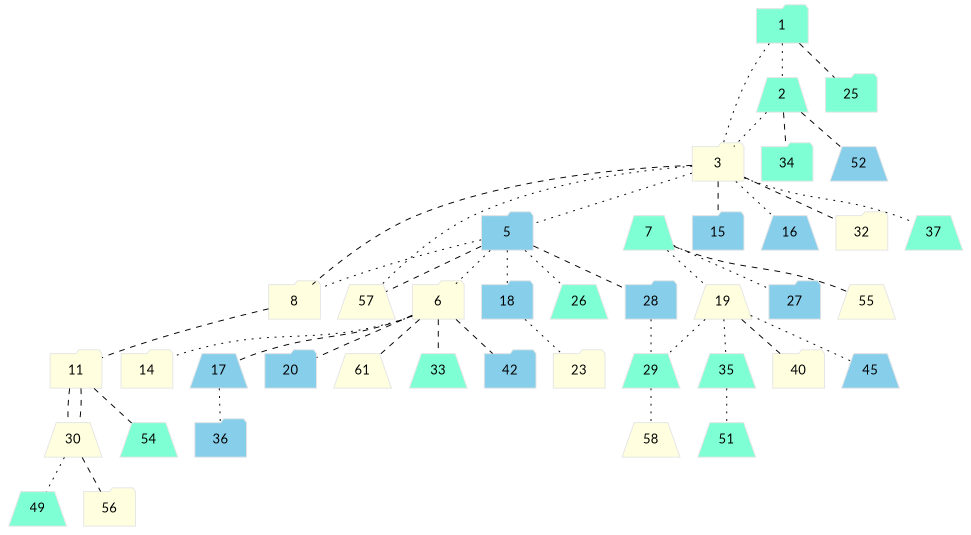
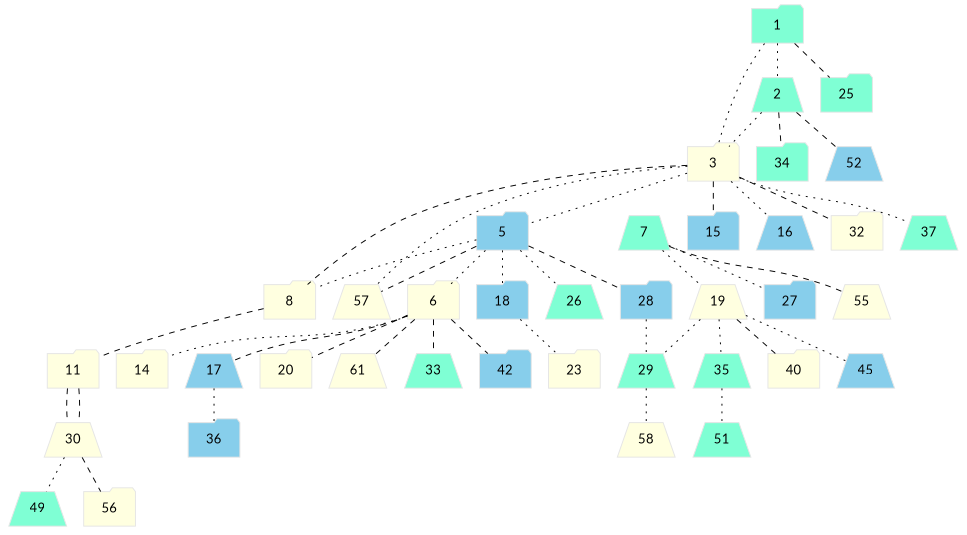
(291, 371) -> (286, 371)
(149, 440) -> none
